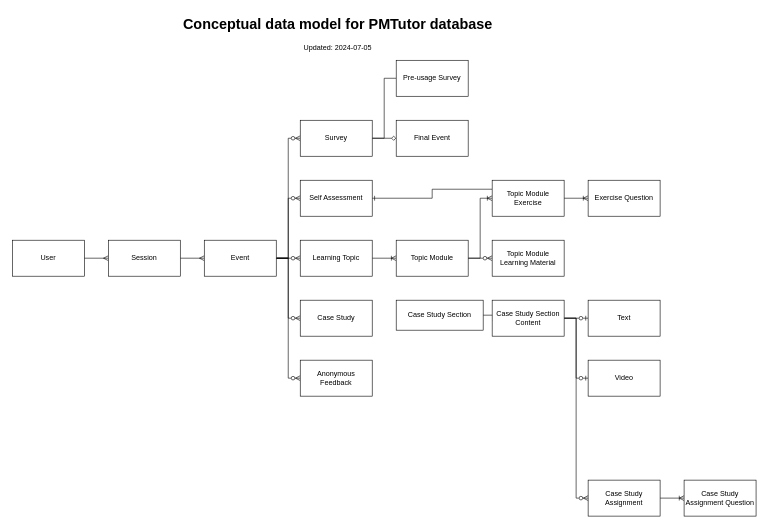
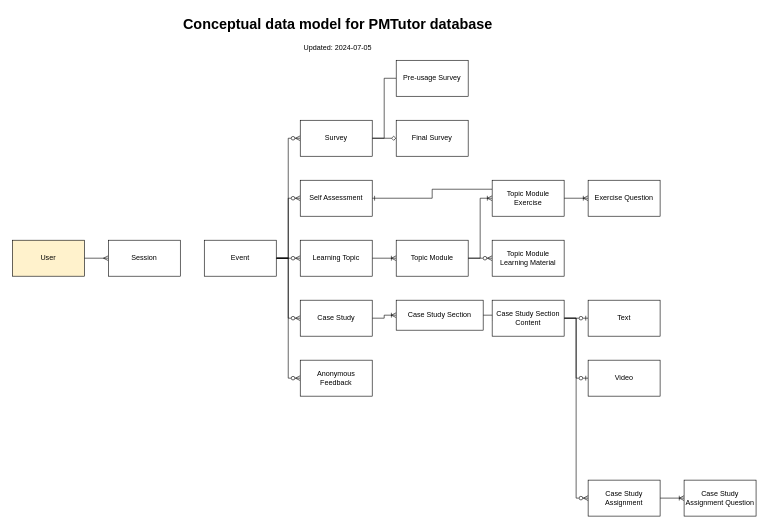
(432, 138) -> (432, 138)
(48, 258) -> (48, 258)
(192, 258) -> none
none -> (386, 315)
